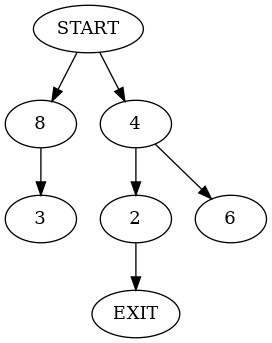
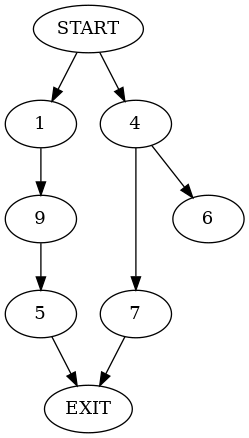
(41, 124) -> (41, 124)
(41, 219) -> (41, 219)
(136, 219) -> (136, 314)
none -> (41, 314)
